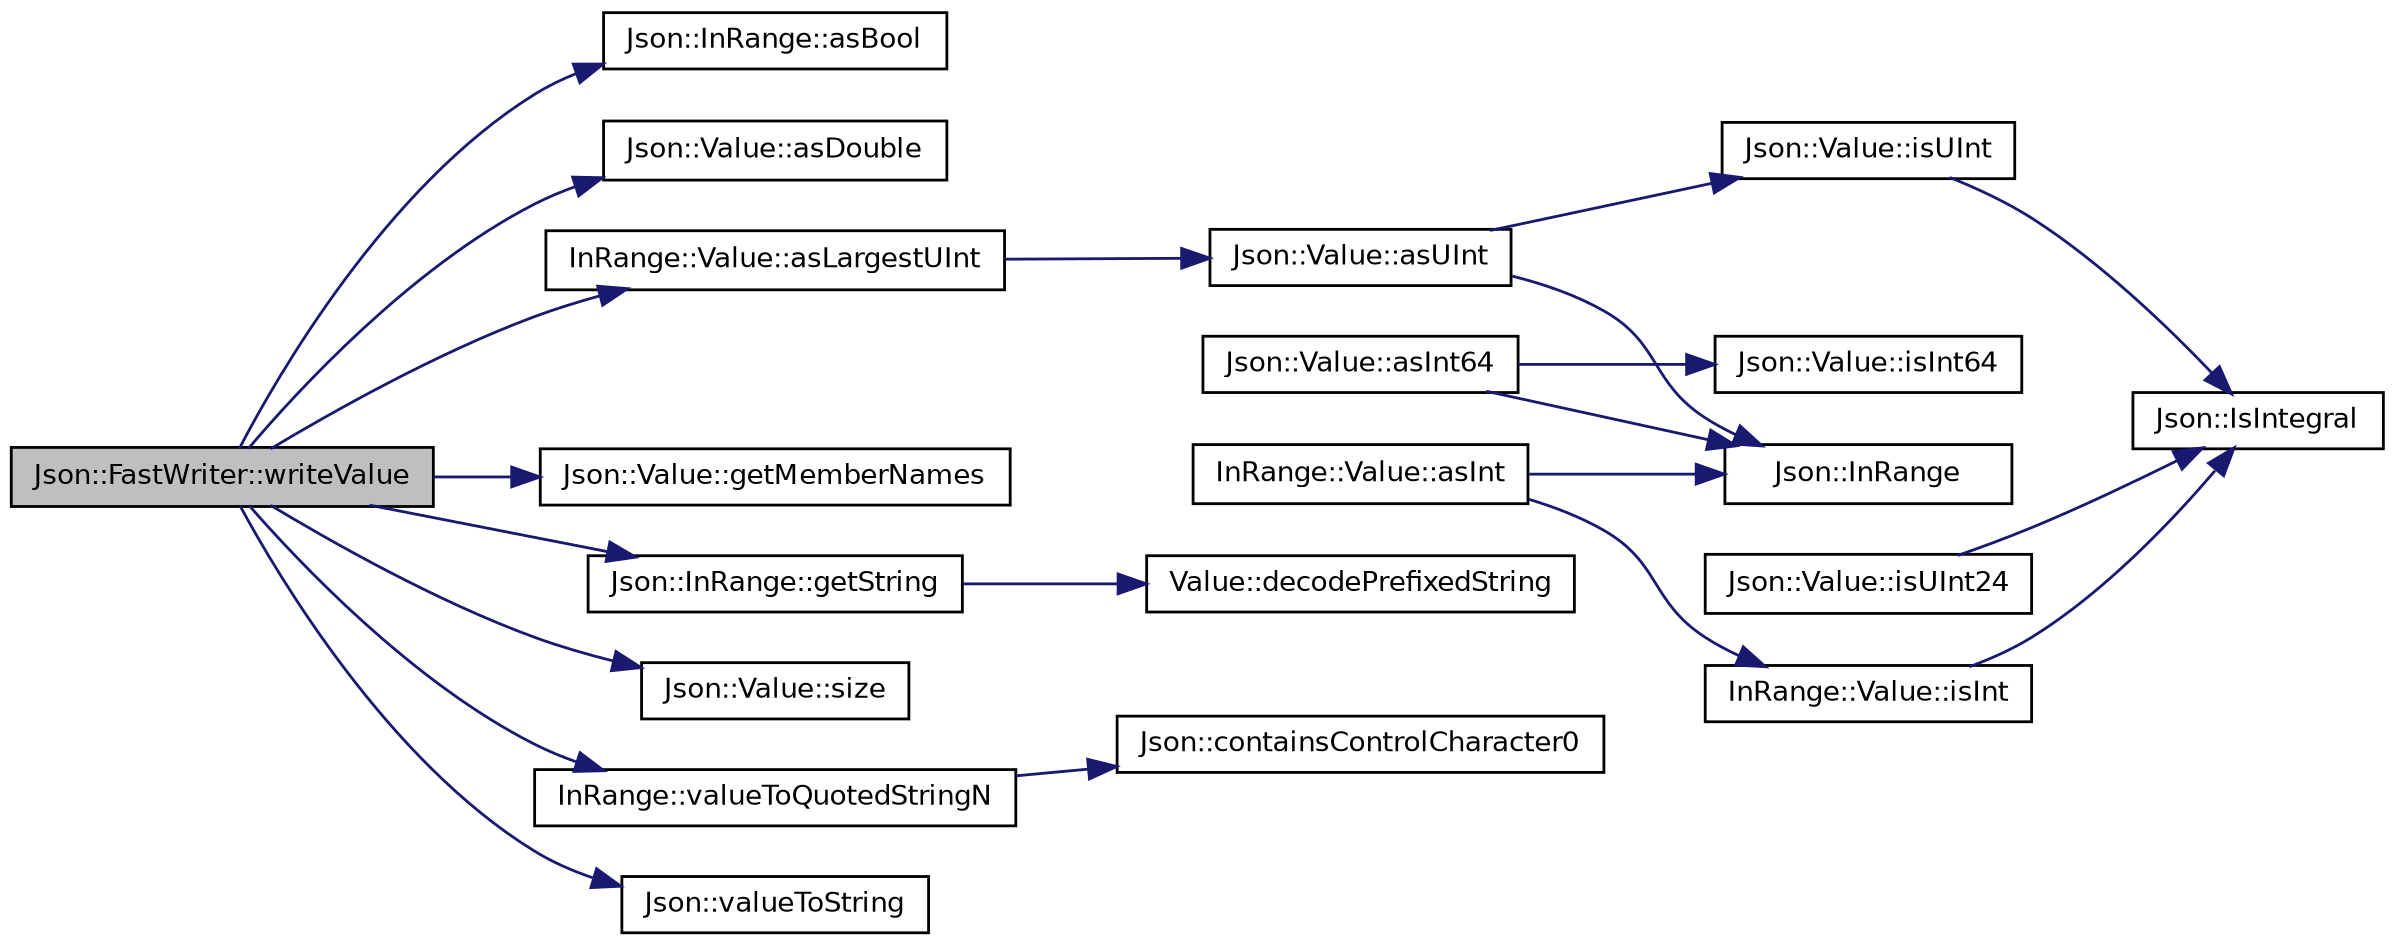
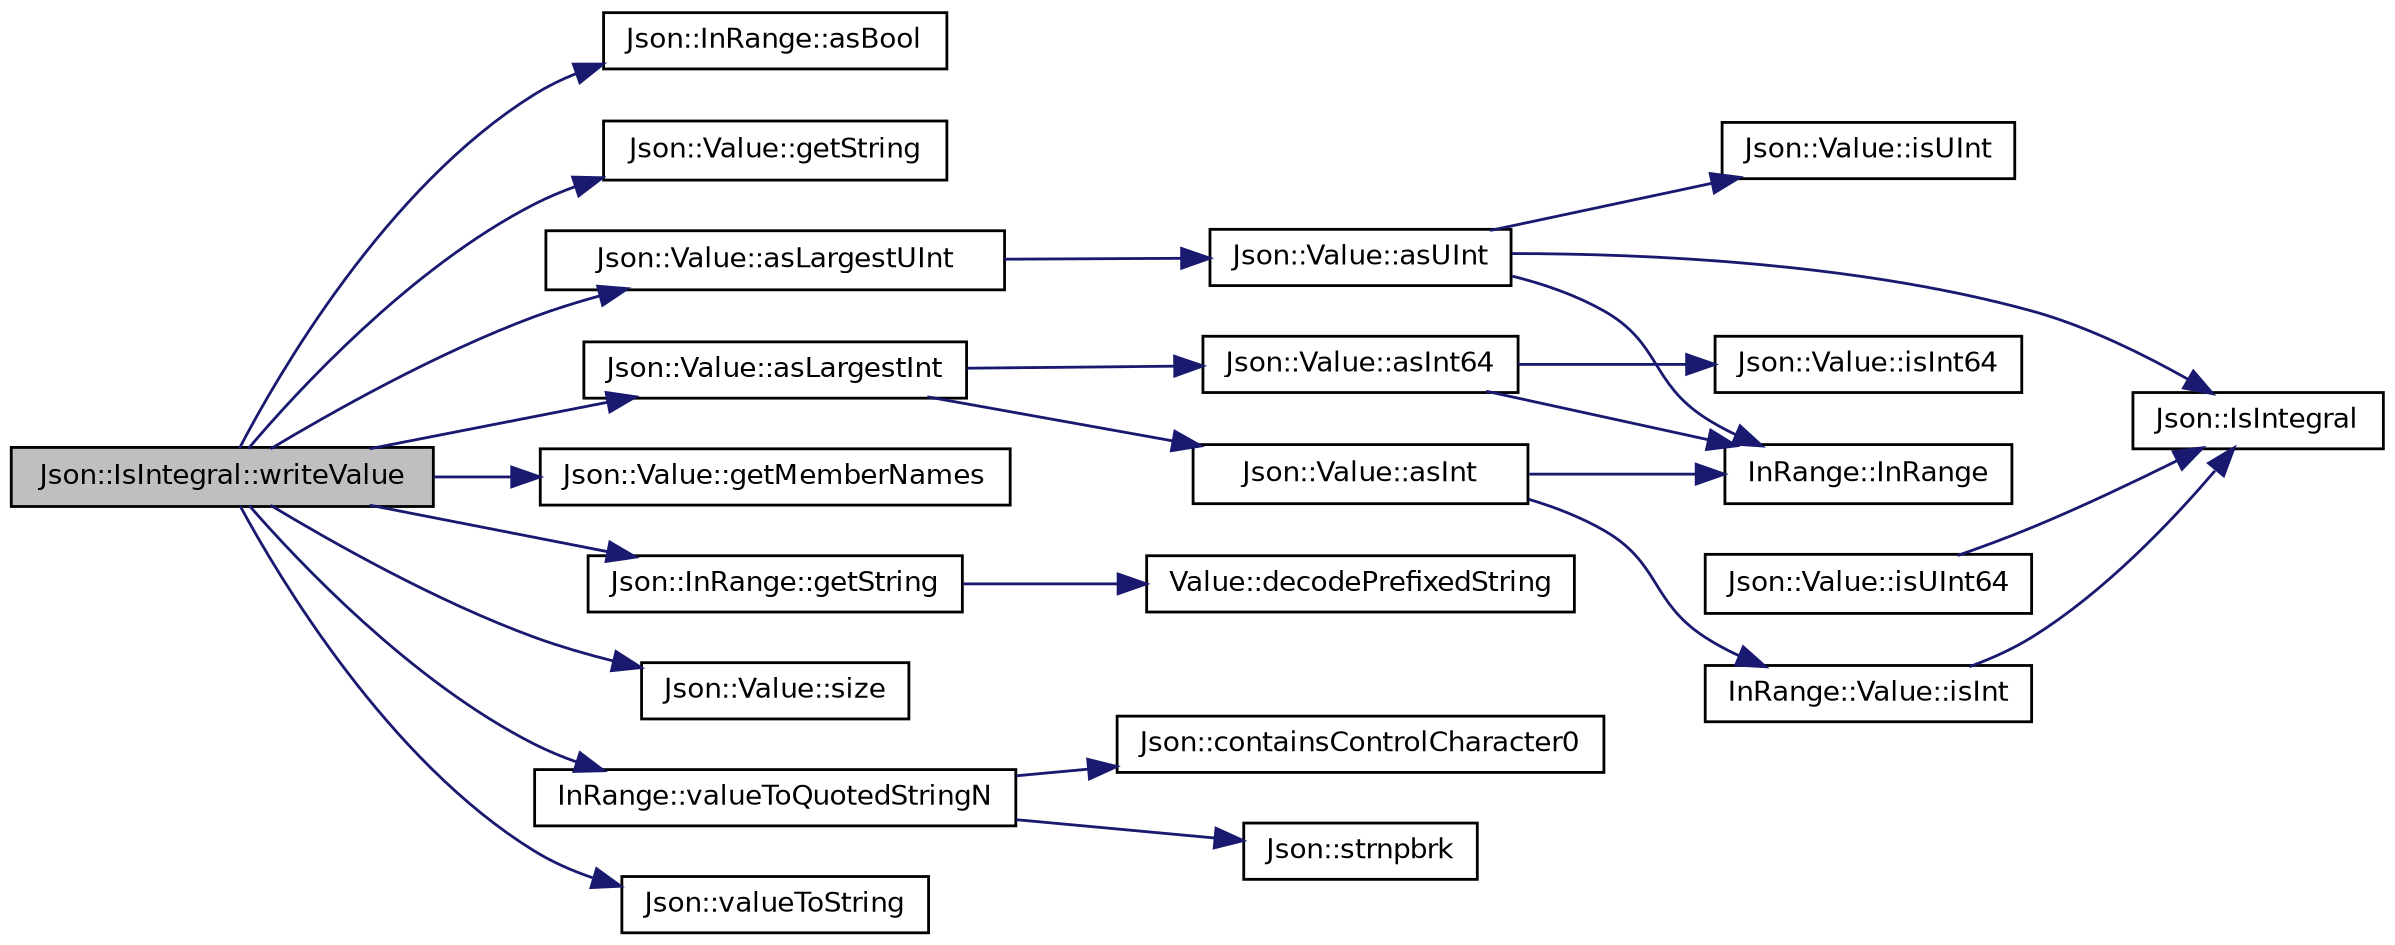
(775, 151) -> (775, 151)
(775, 260) -> (775, 260)
(2091, 261) -> (1859, 276)
none -> (775, 370)
(1361, 474) -> (1361, 474)
(1868, 474) -> (1868, 474)
(222, 477) -> (222, 477)
(1868, 584) -> (1868, 584)
none -> (1361, 851)
